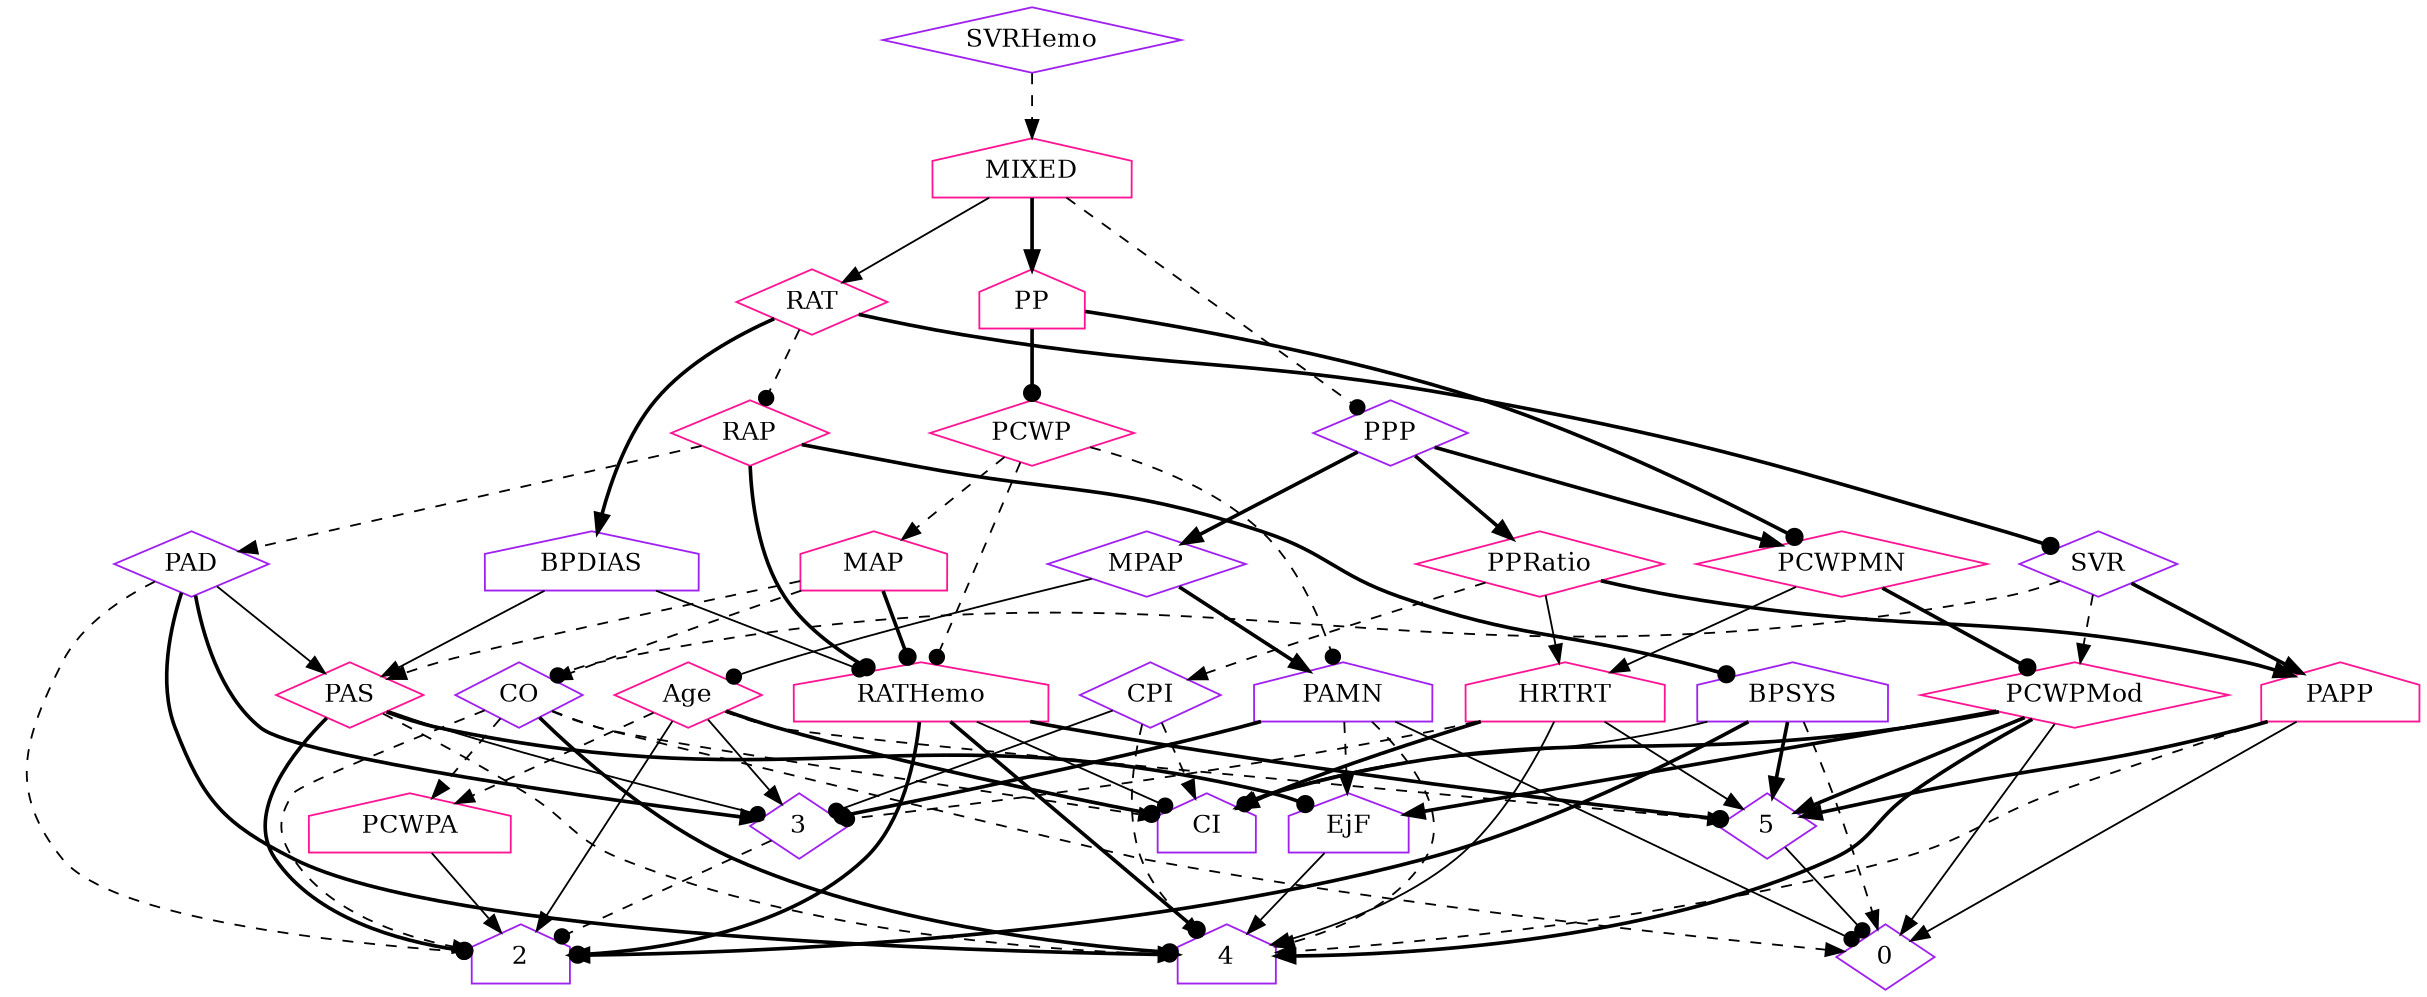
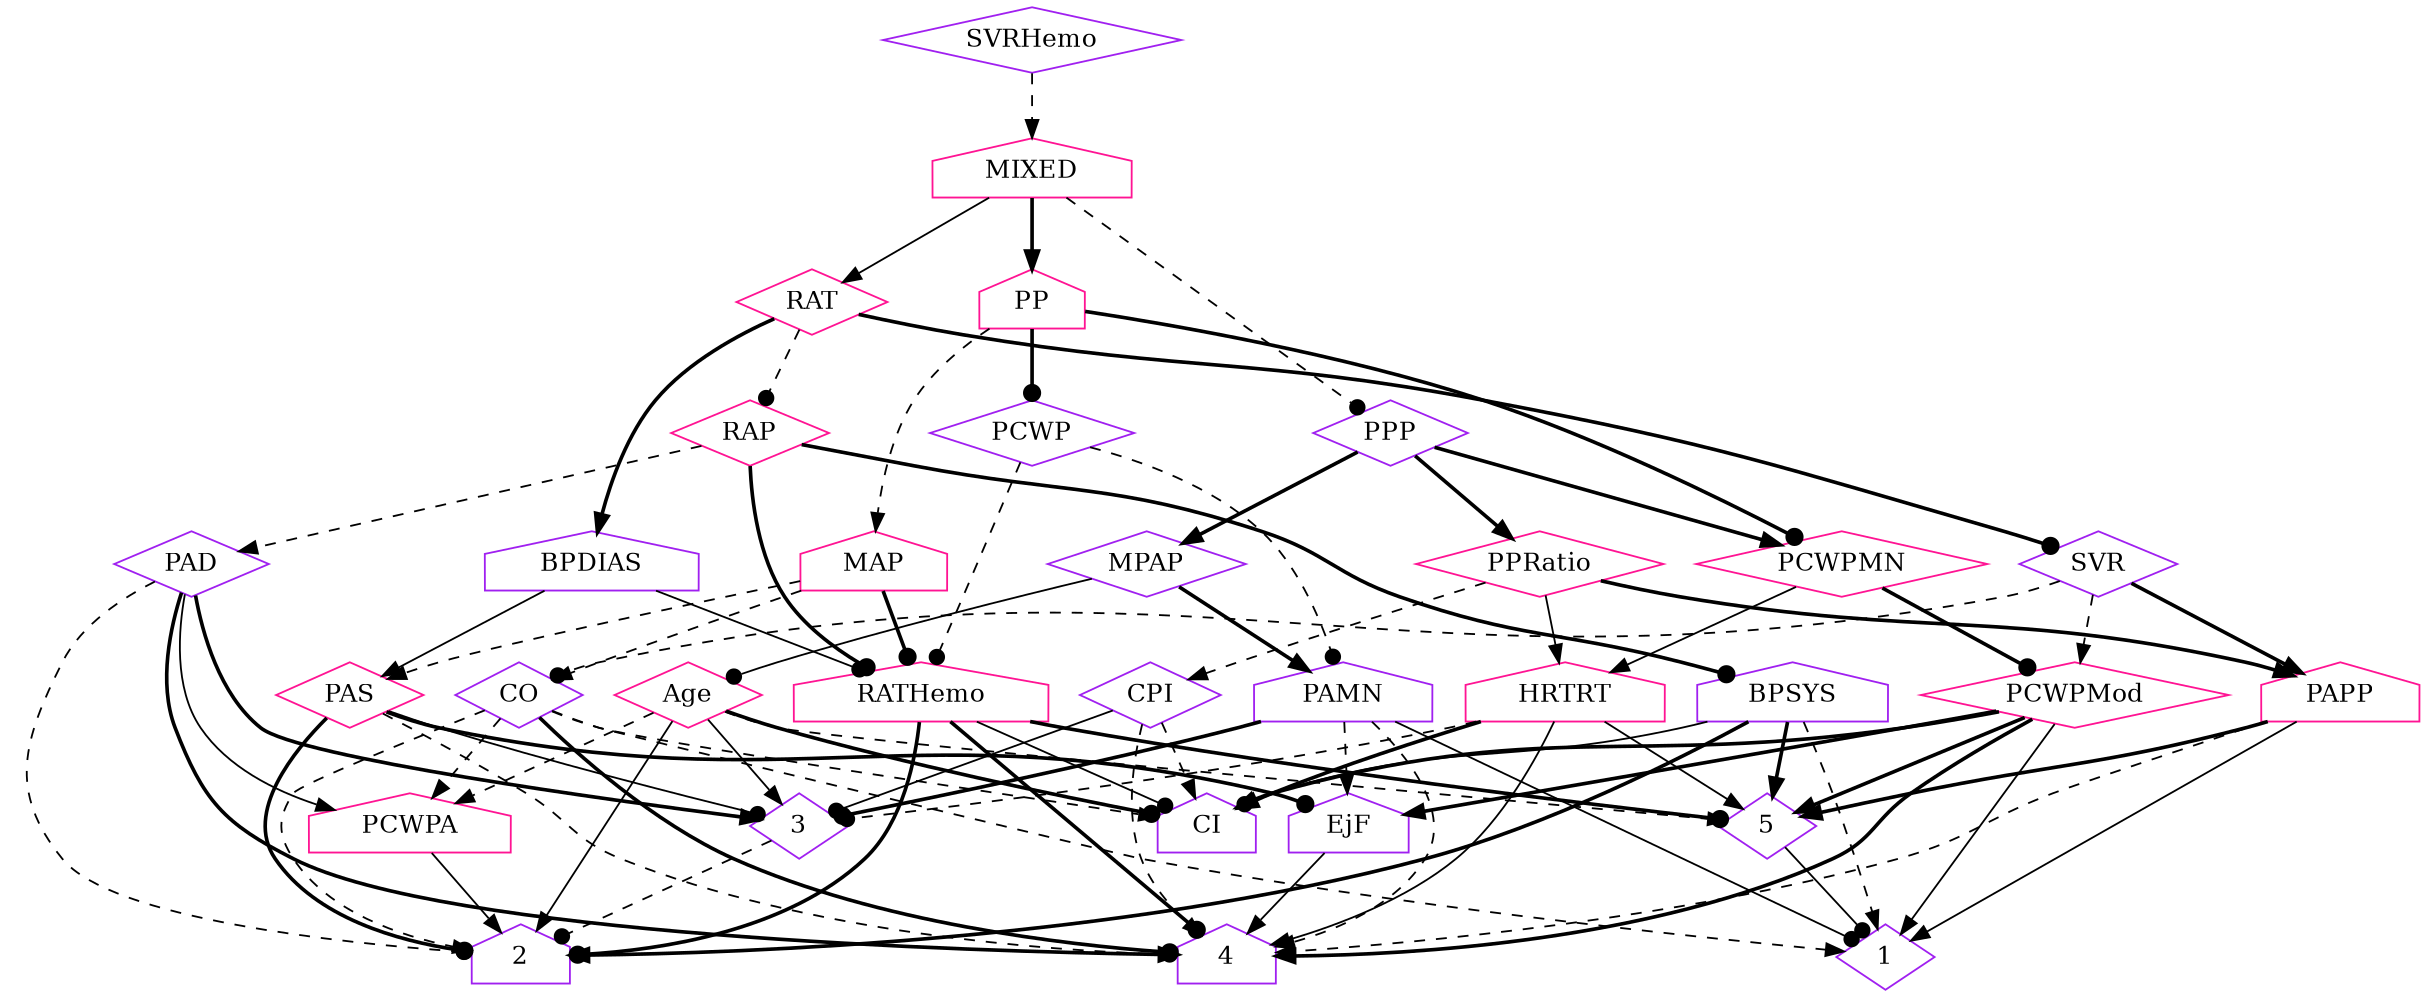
(1032, 433) -> (1032, 433)
(961, 492) -> (910, 406)
(264, 624) -> (202, 729)
(1885, 957) -> (1885, 957)
